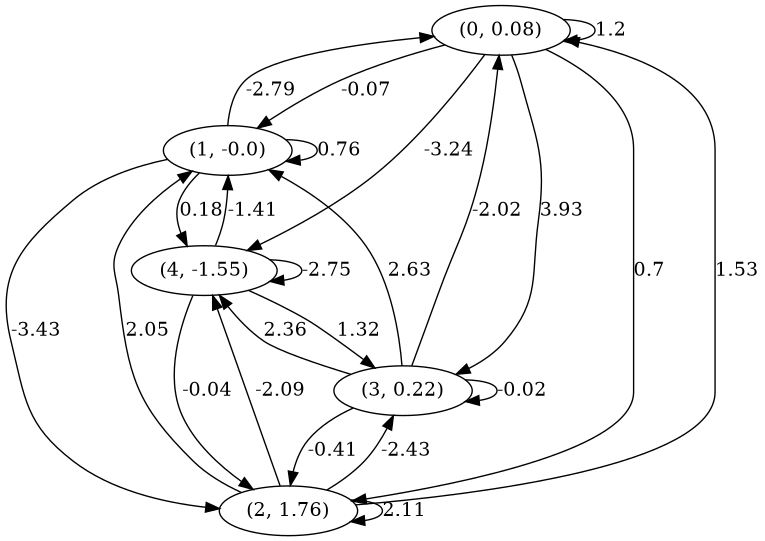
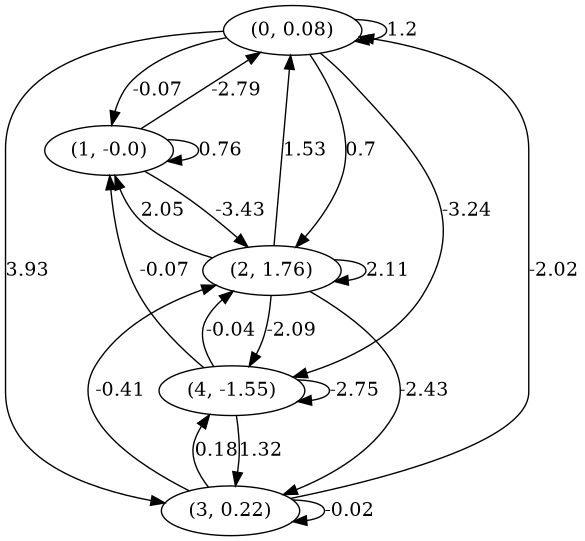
(179, 200) -> none
(253, 211) -> (165, 271)
(370, 253) -> none
(286, 331) -> (217, 451)
